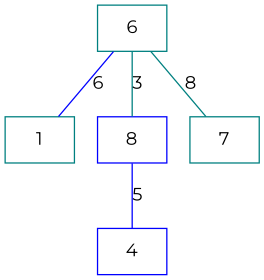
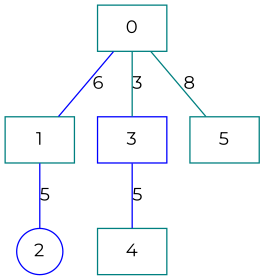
(132, 28) -> (132, 28)
(132, 140) -> (132, 140)
(225, 140) -> (225, 140)
none -> (40, 252)
(132, 252) -> (132, 252)
